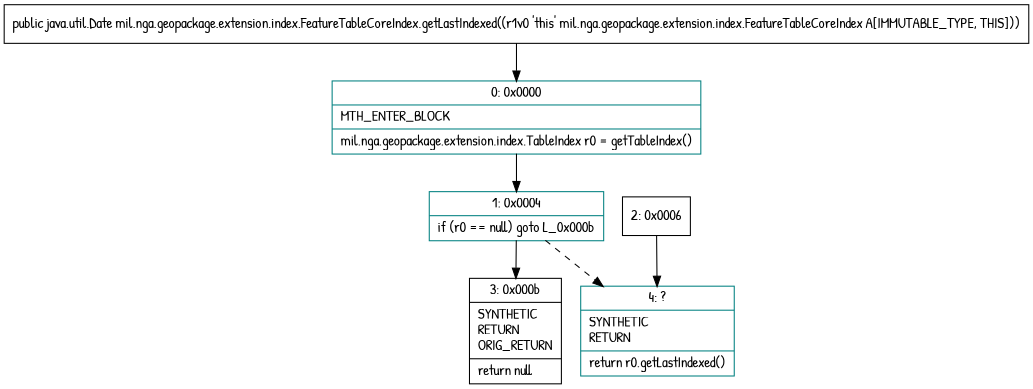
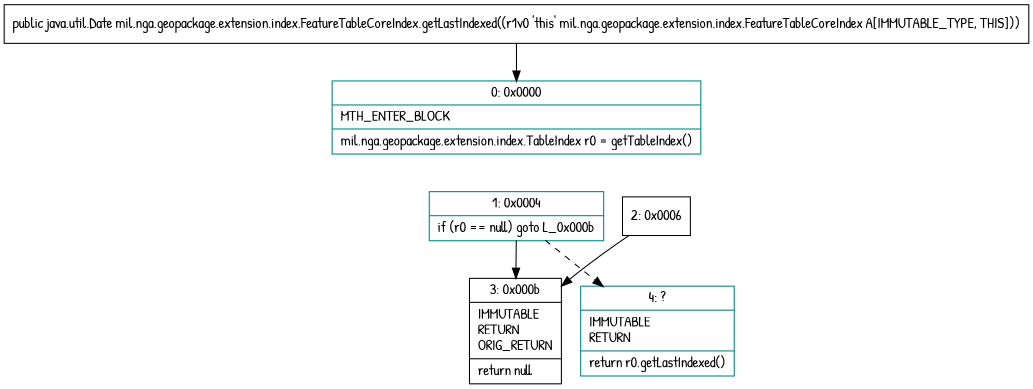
(516, 168) -> none
(657, 256) -> (599, 257)
(508, 314) -> (509, 314)
(619, 322) -> (620, 322)
